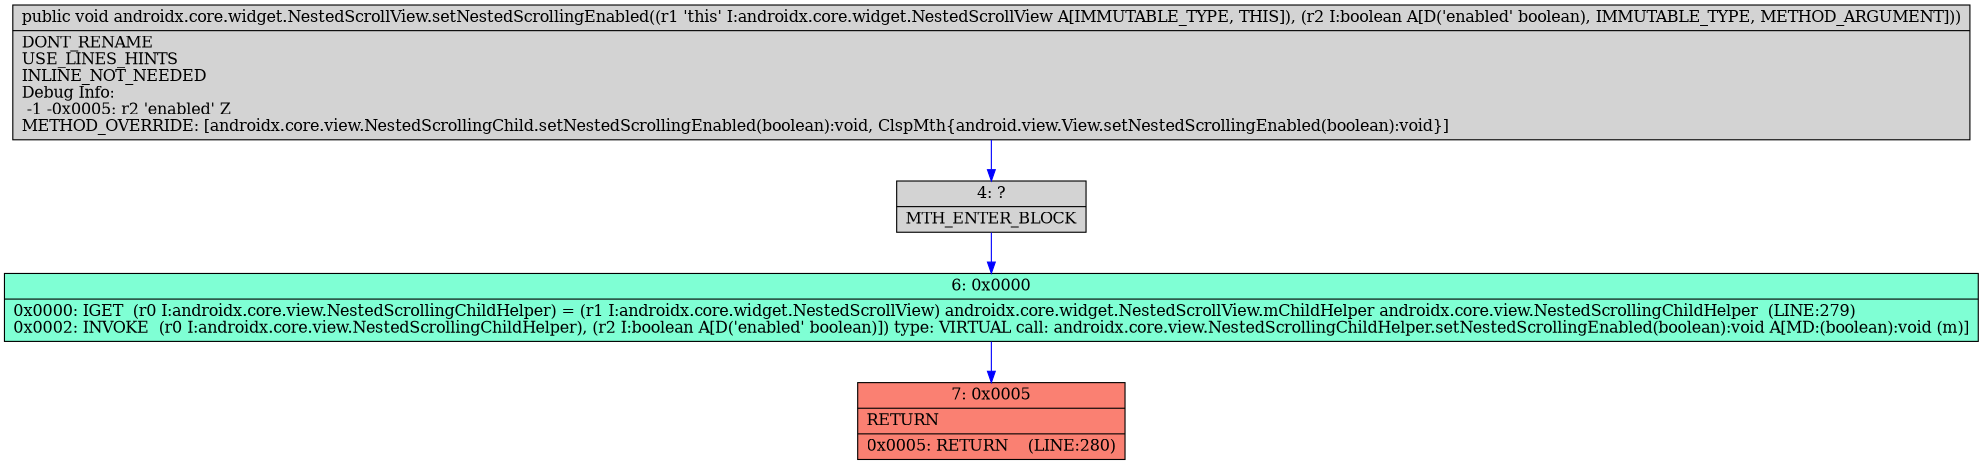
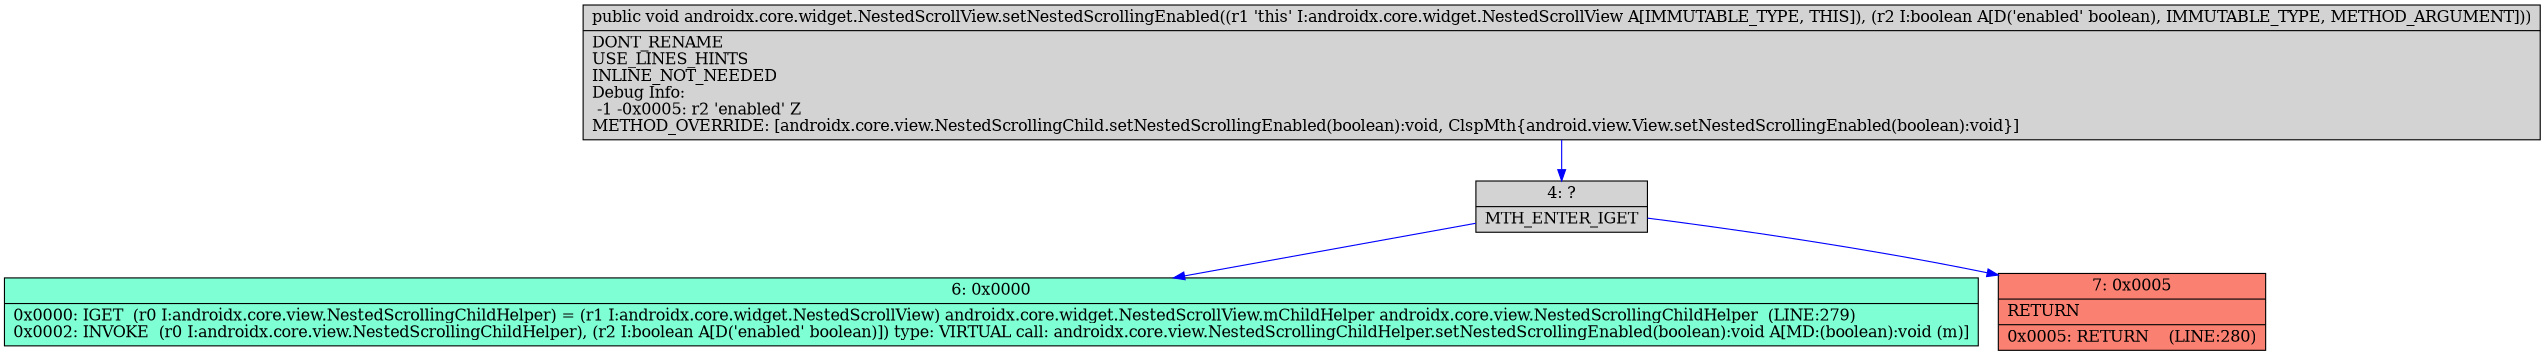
(991, 219) -> (1562, 219)
(991, 356) -> (1818, 242)
